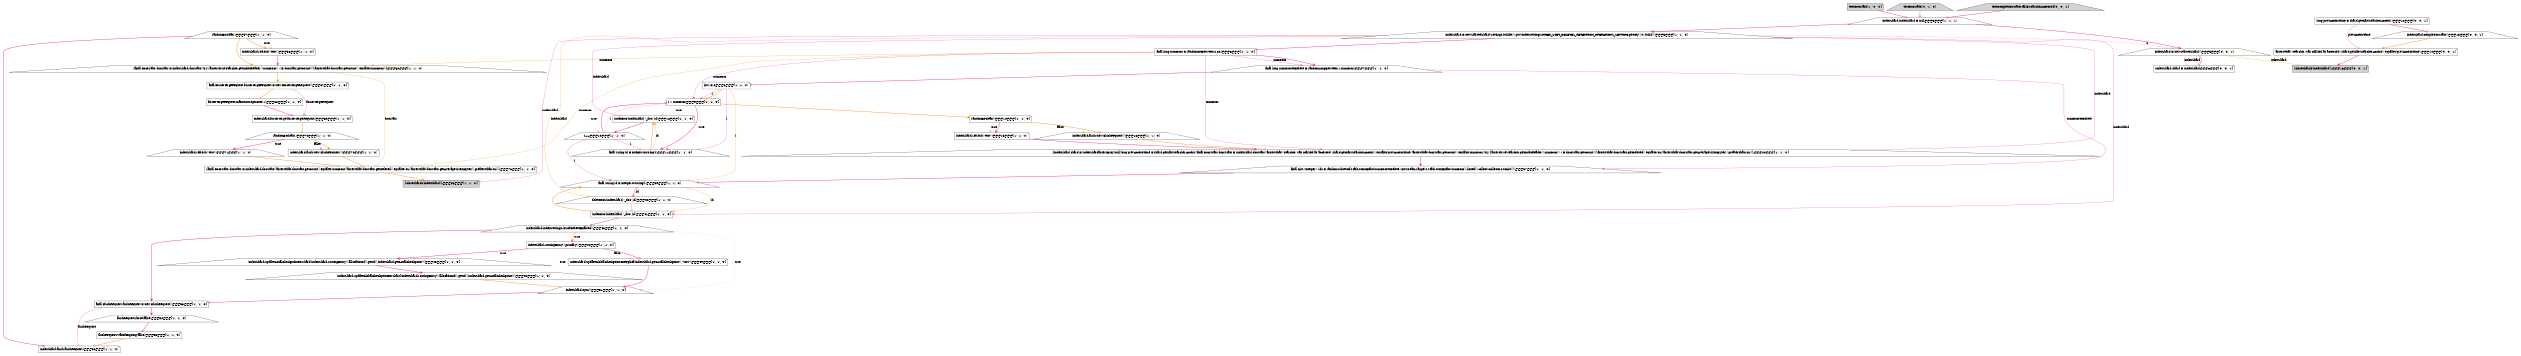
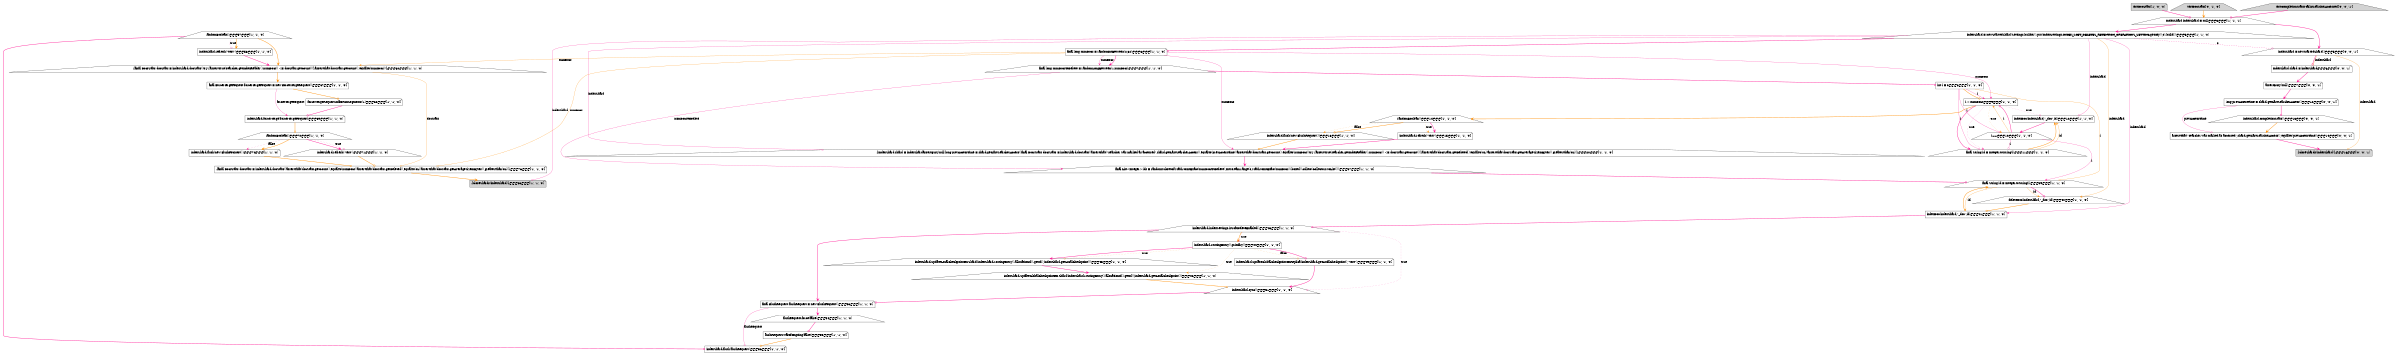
none -> (2293, 86)
none -> (1971, 117)
(1001, 119) -> (1426, 119)
